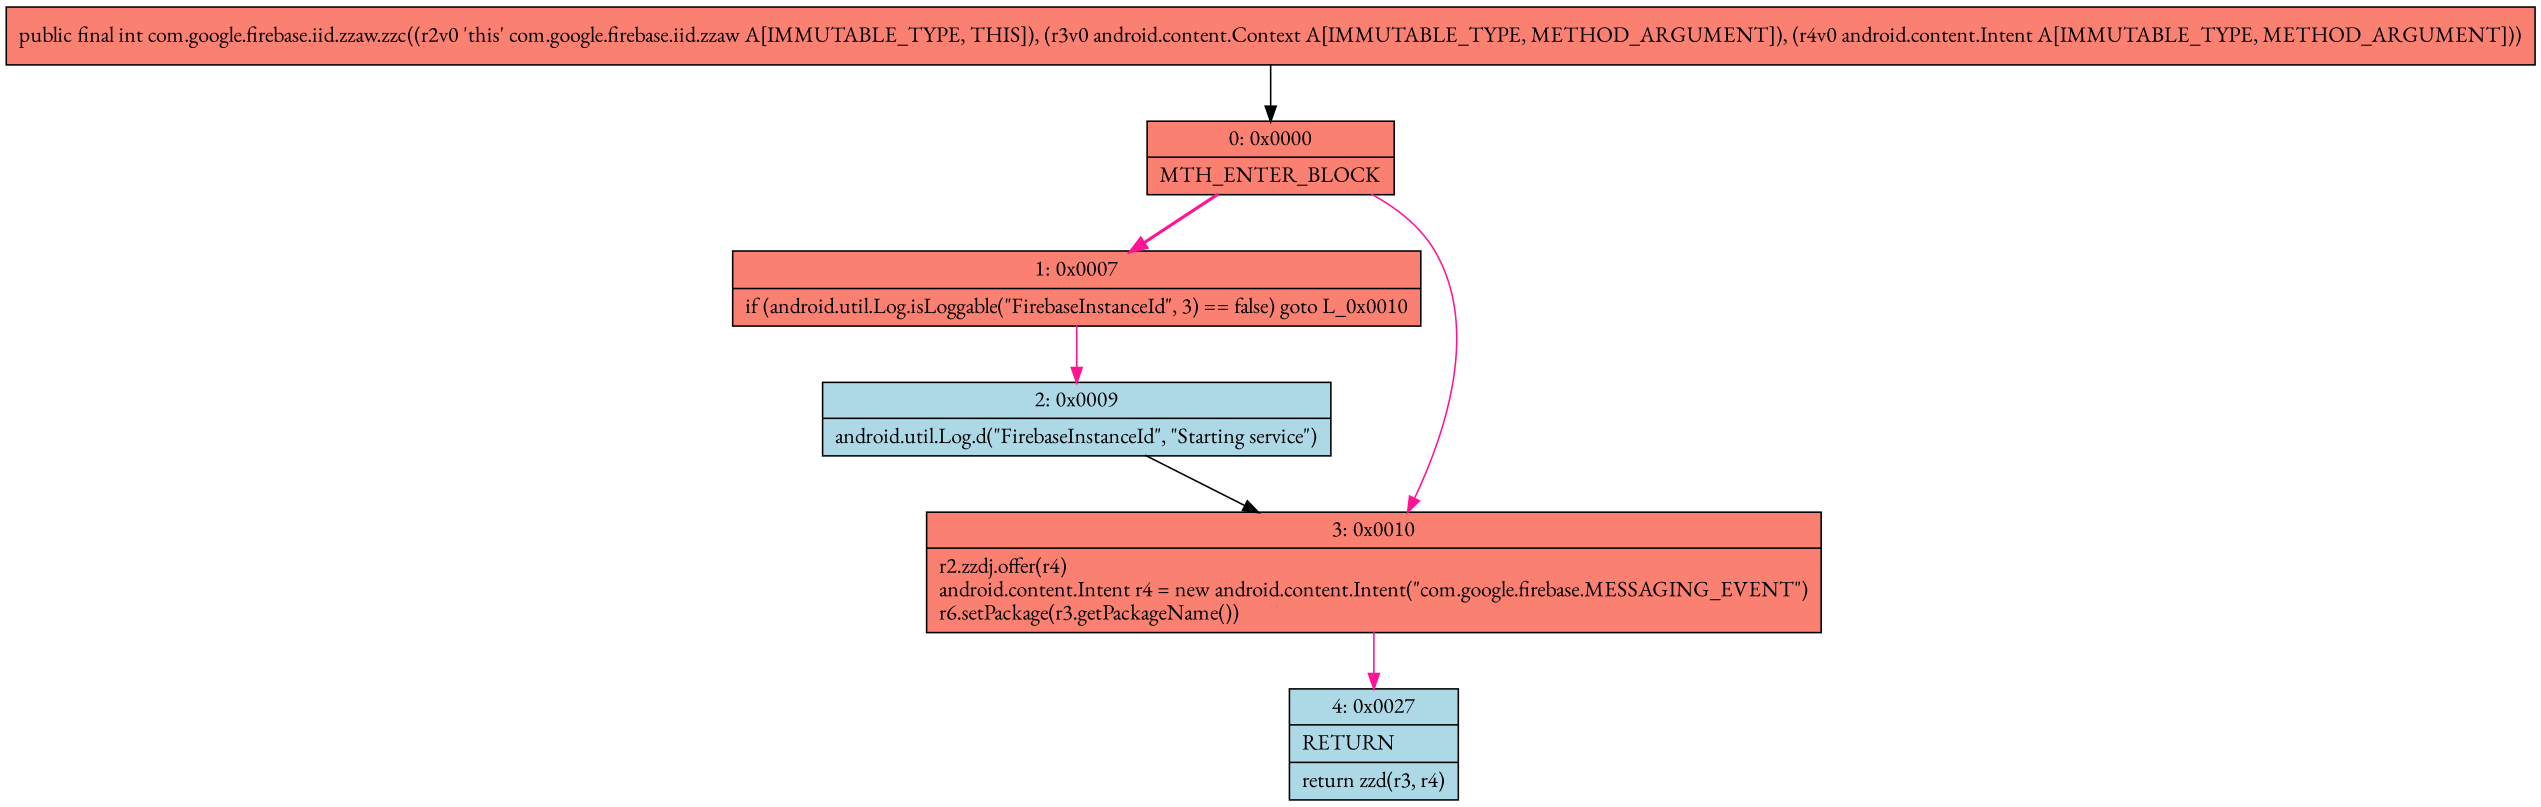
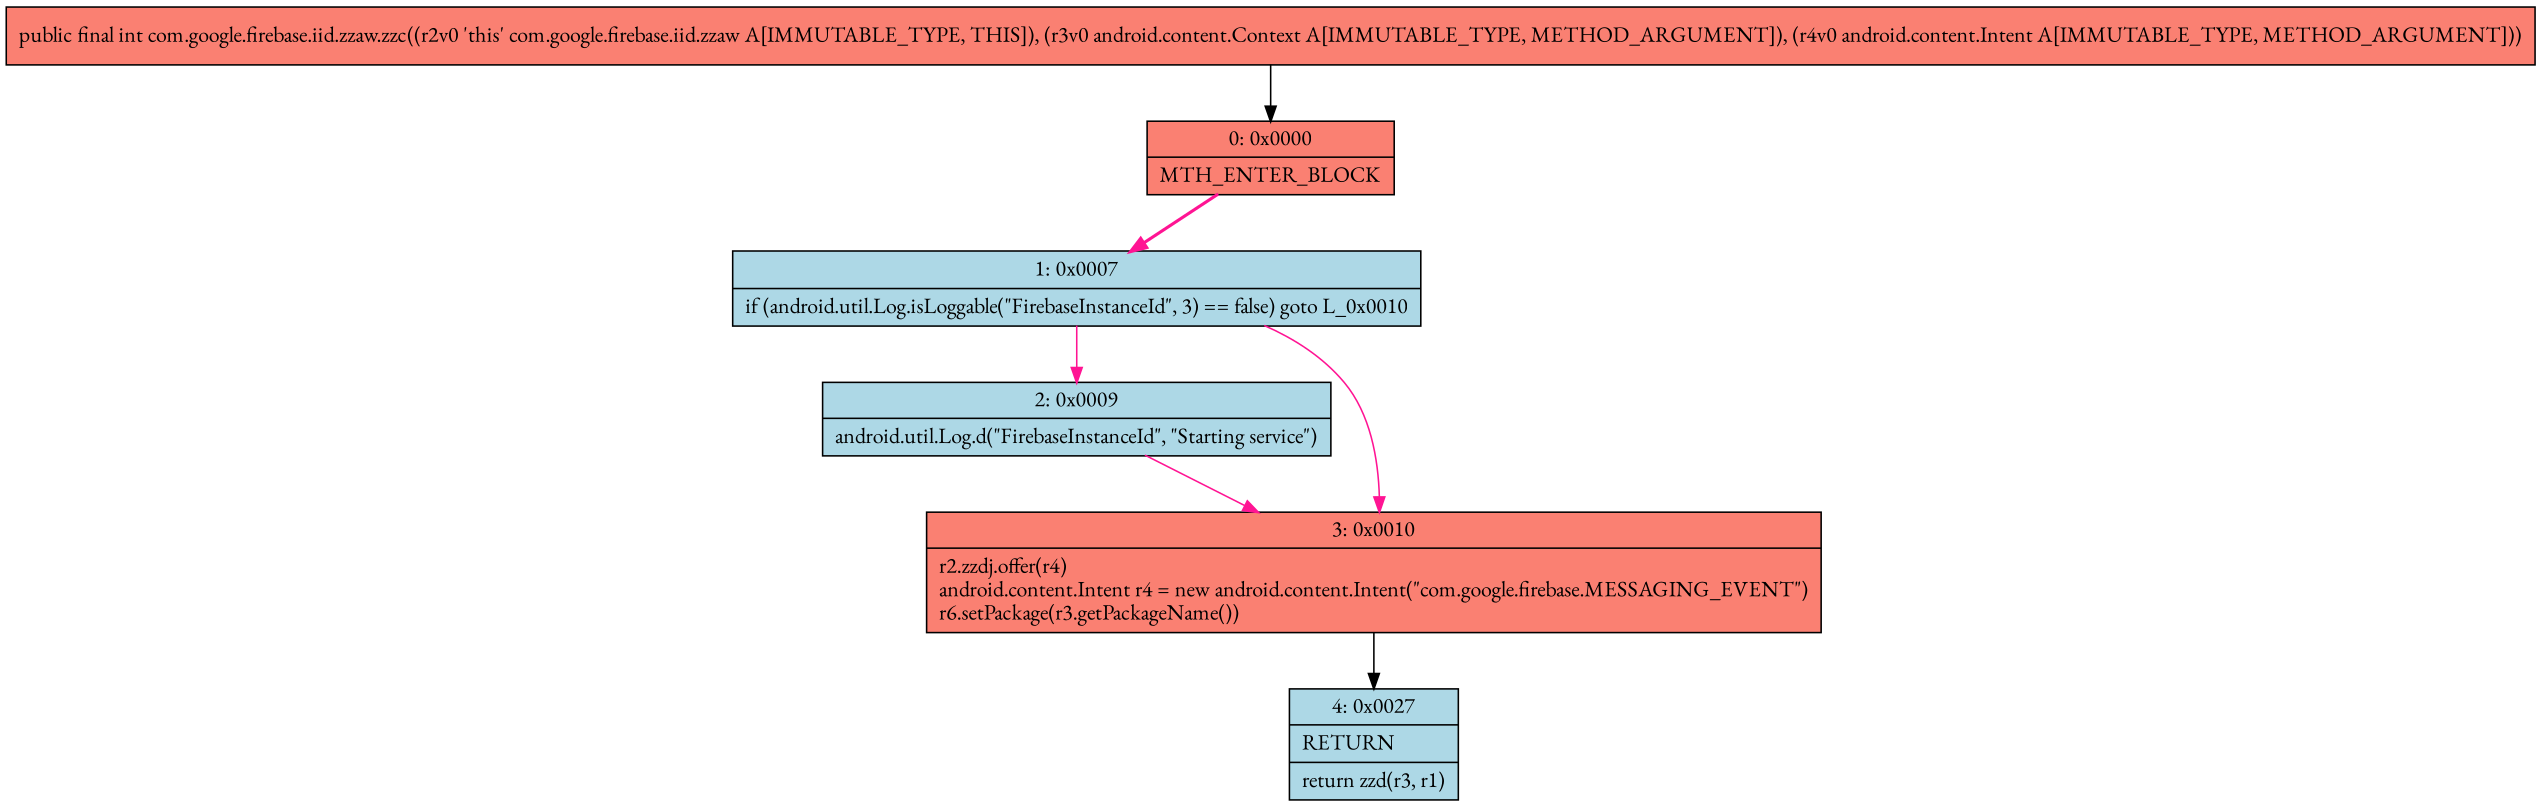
(1077, 289) -> (1077, 289)
(1456, 333) -> (1351, 392)
(1195, 480) -> (1195, 480)
(1374, 653) -> (1374, 653)
(1374, 780) -> (1374, 780)
